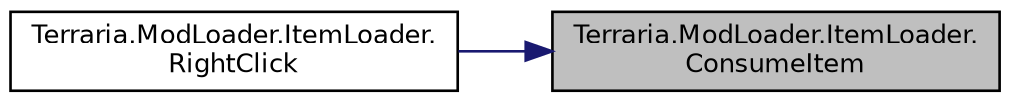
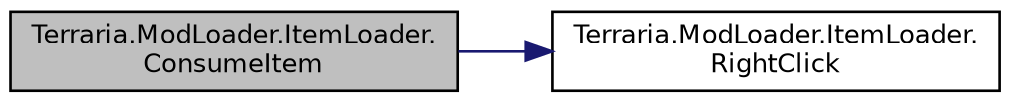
(492, 51) -> (492, 51)
